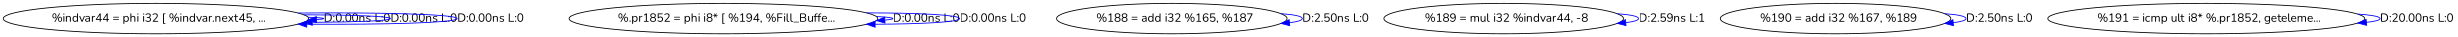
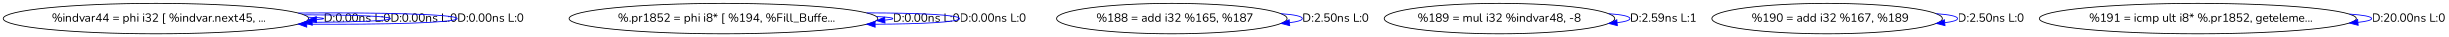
(1504, 19) -> (1499, 19)
